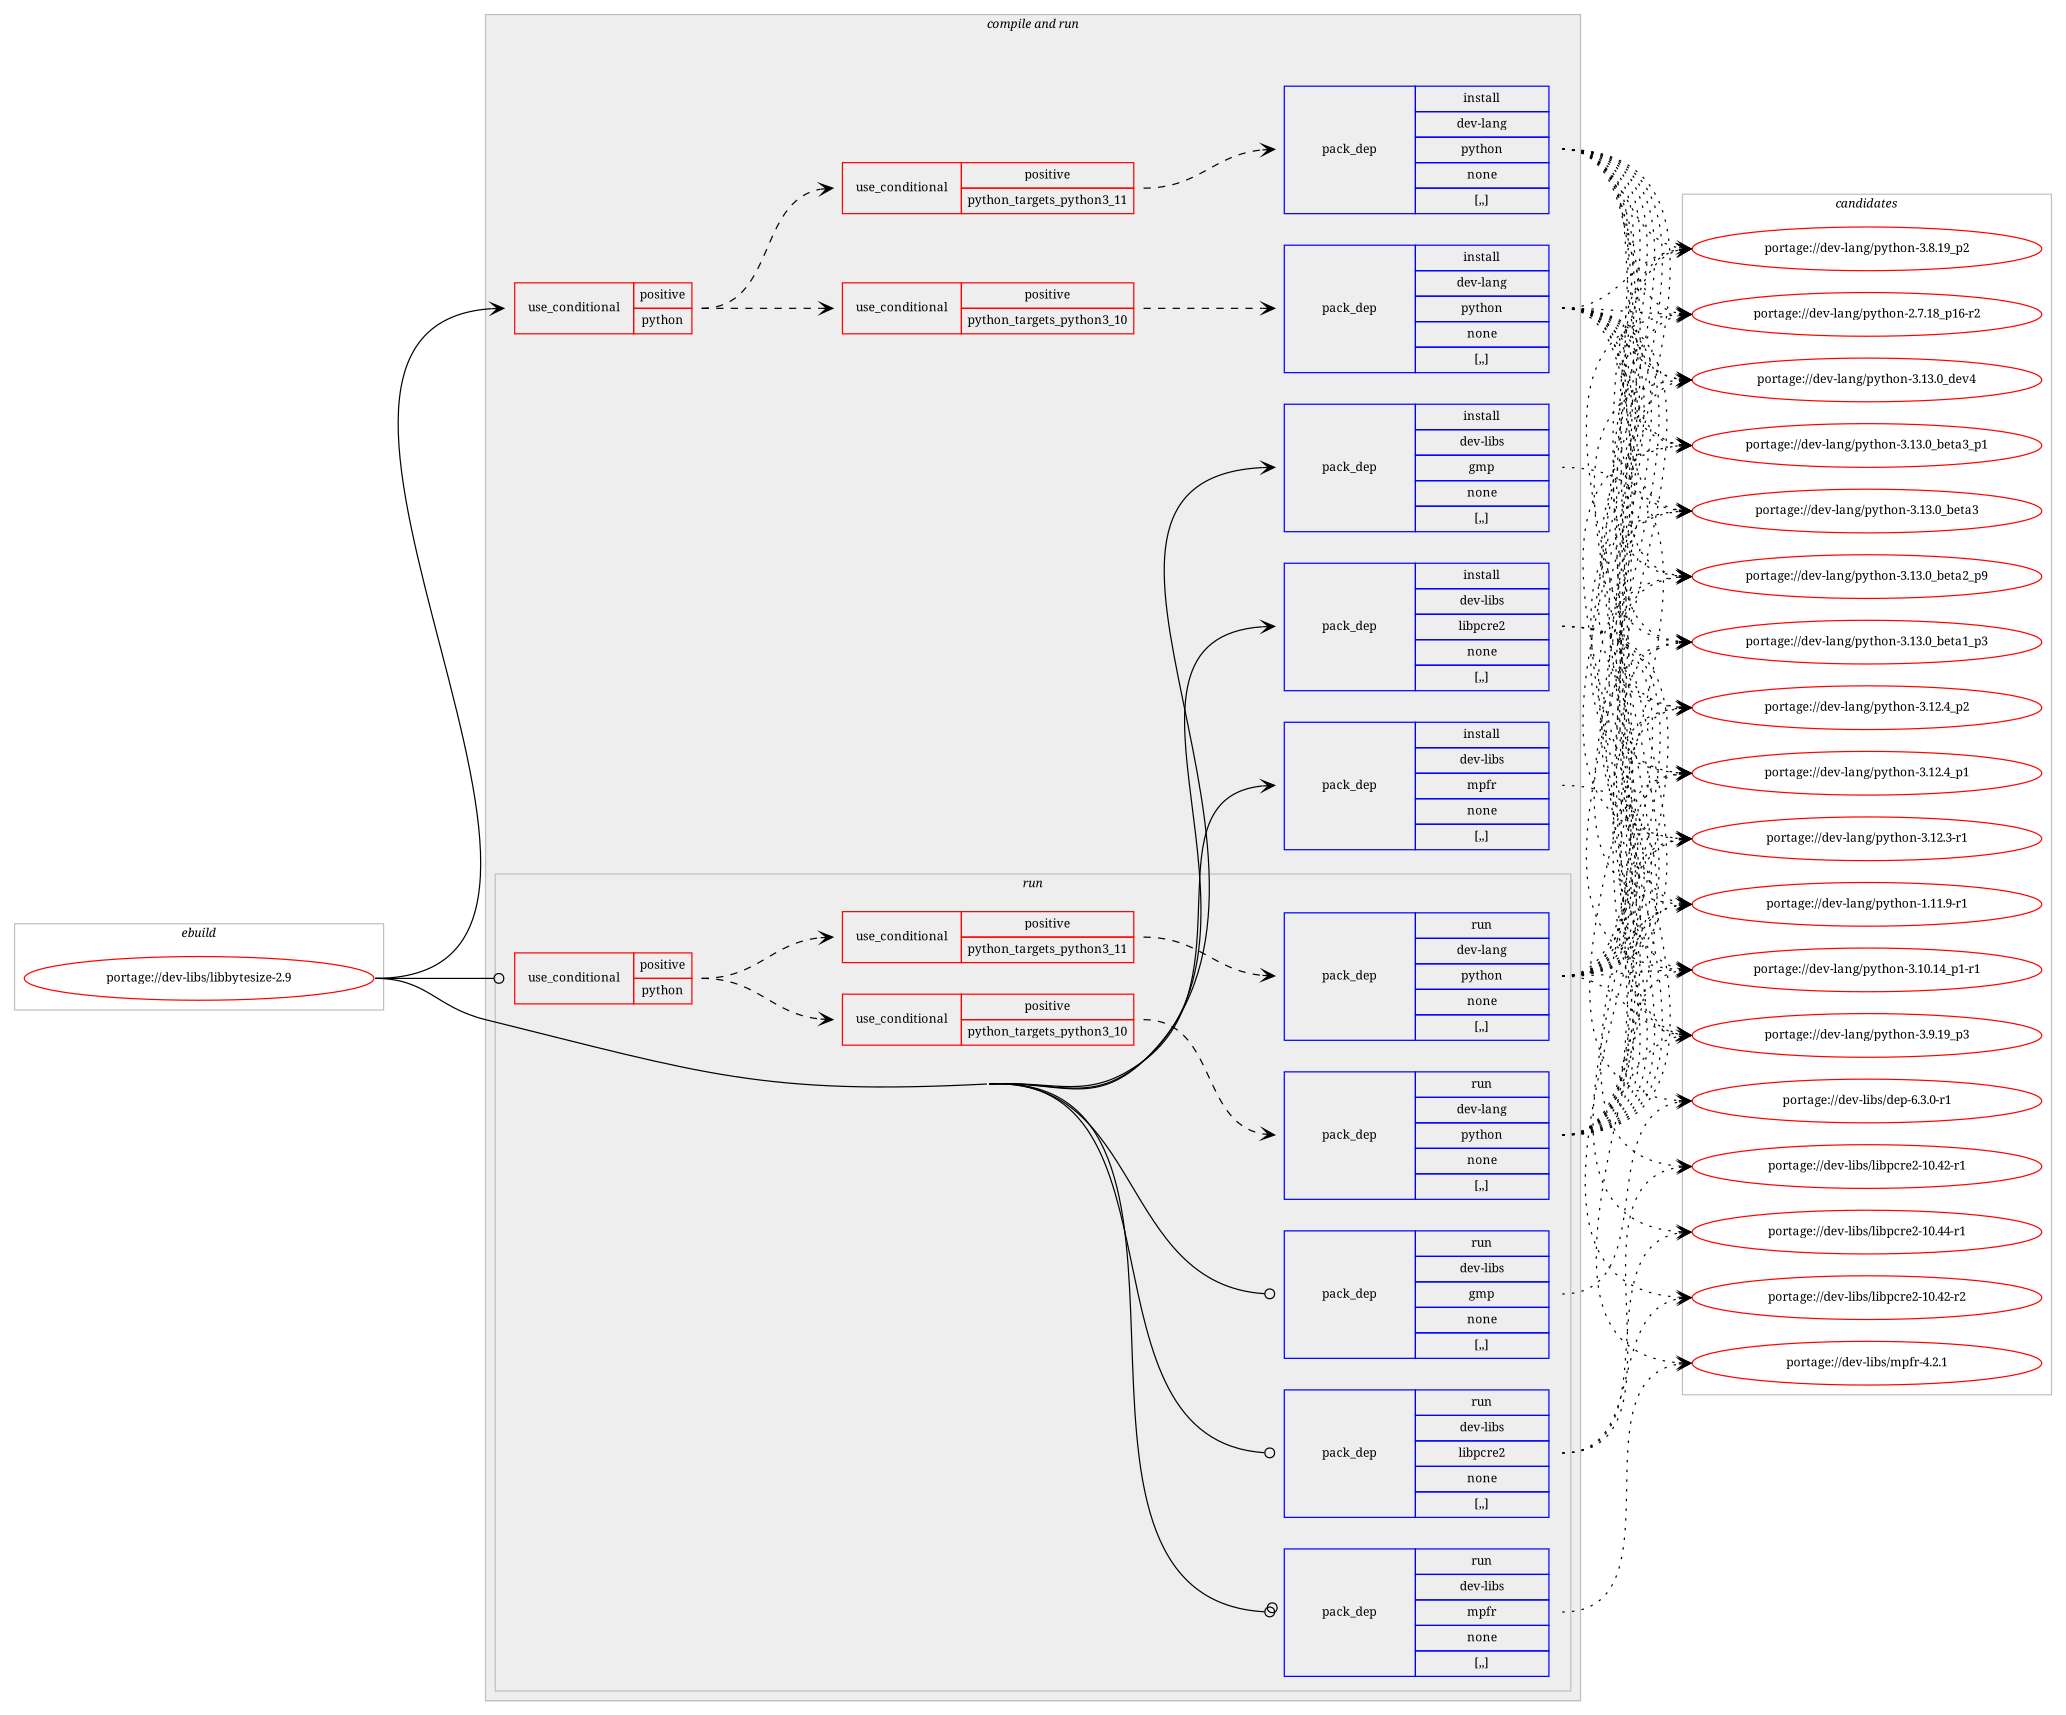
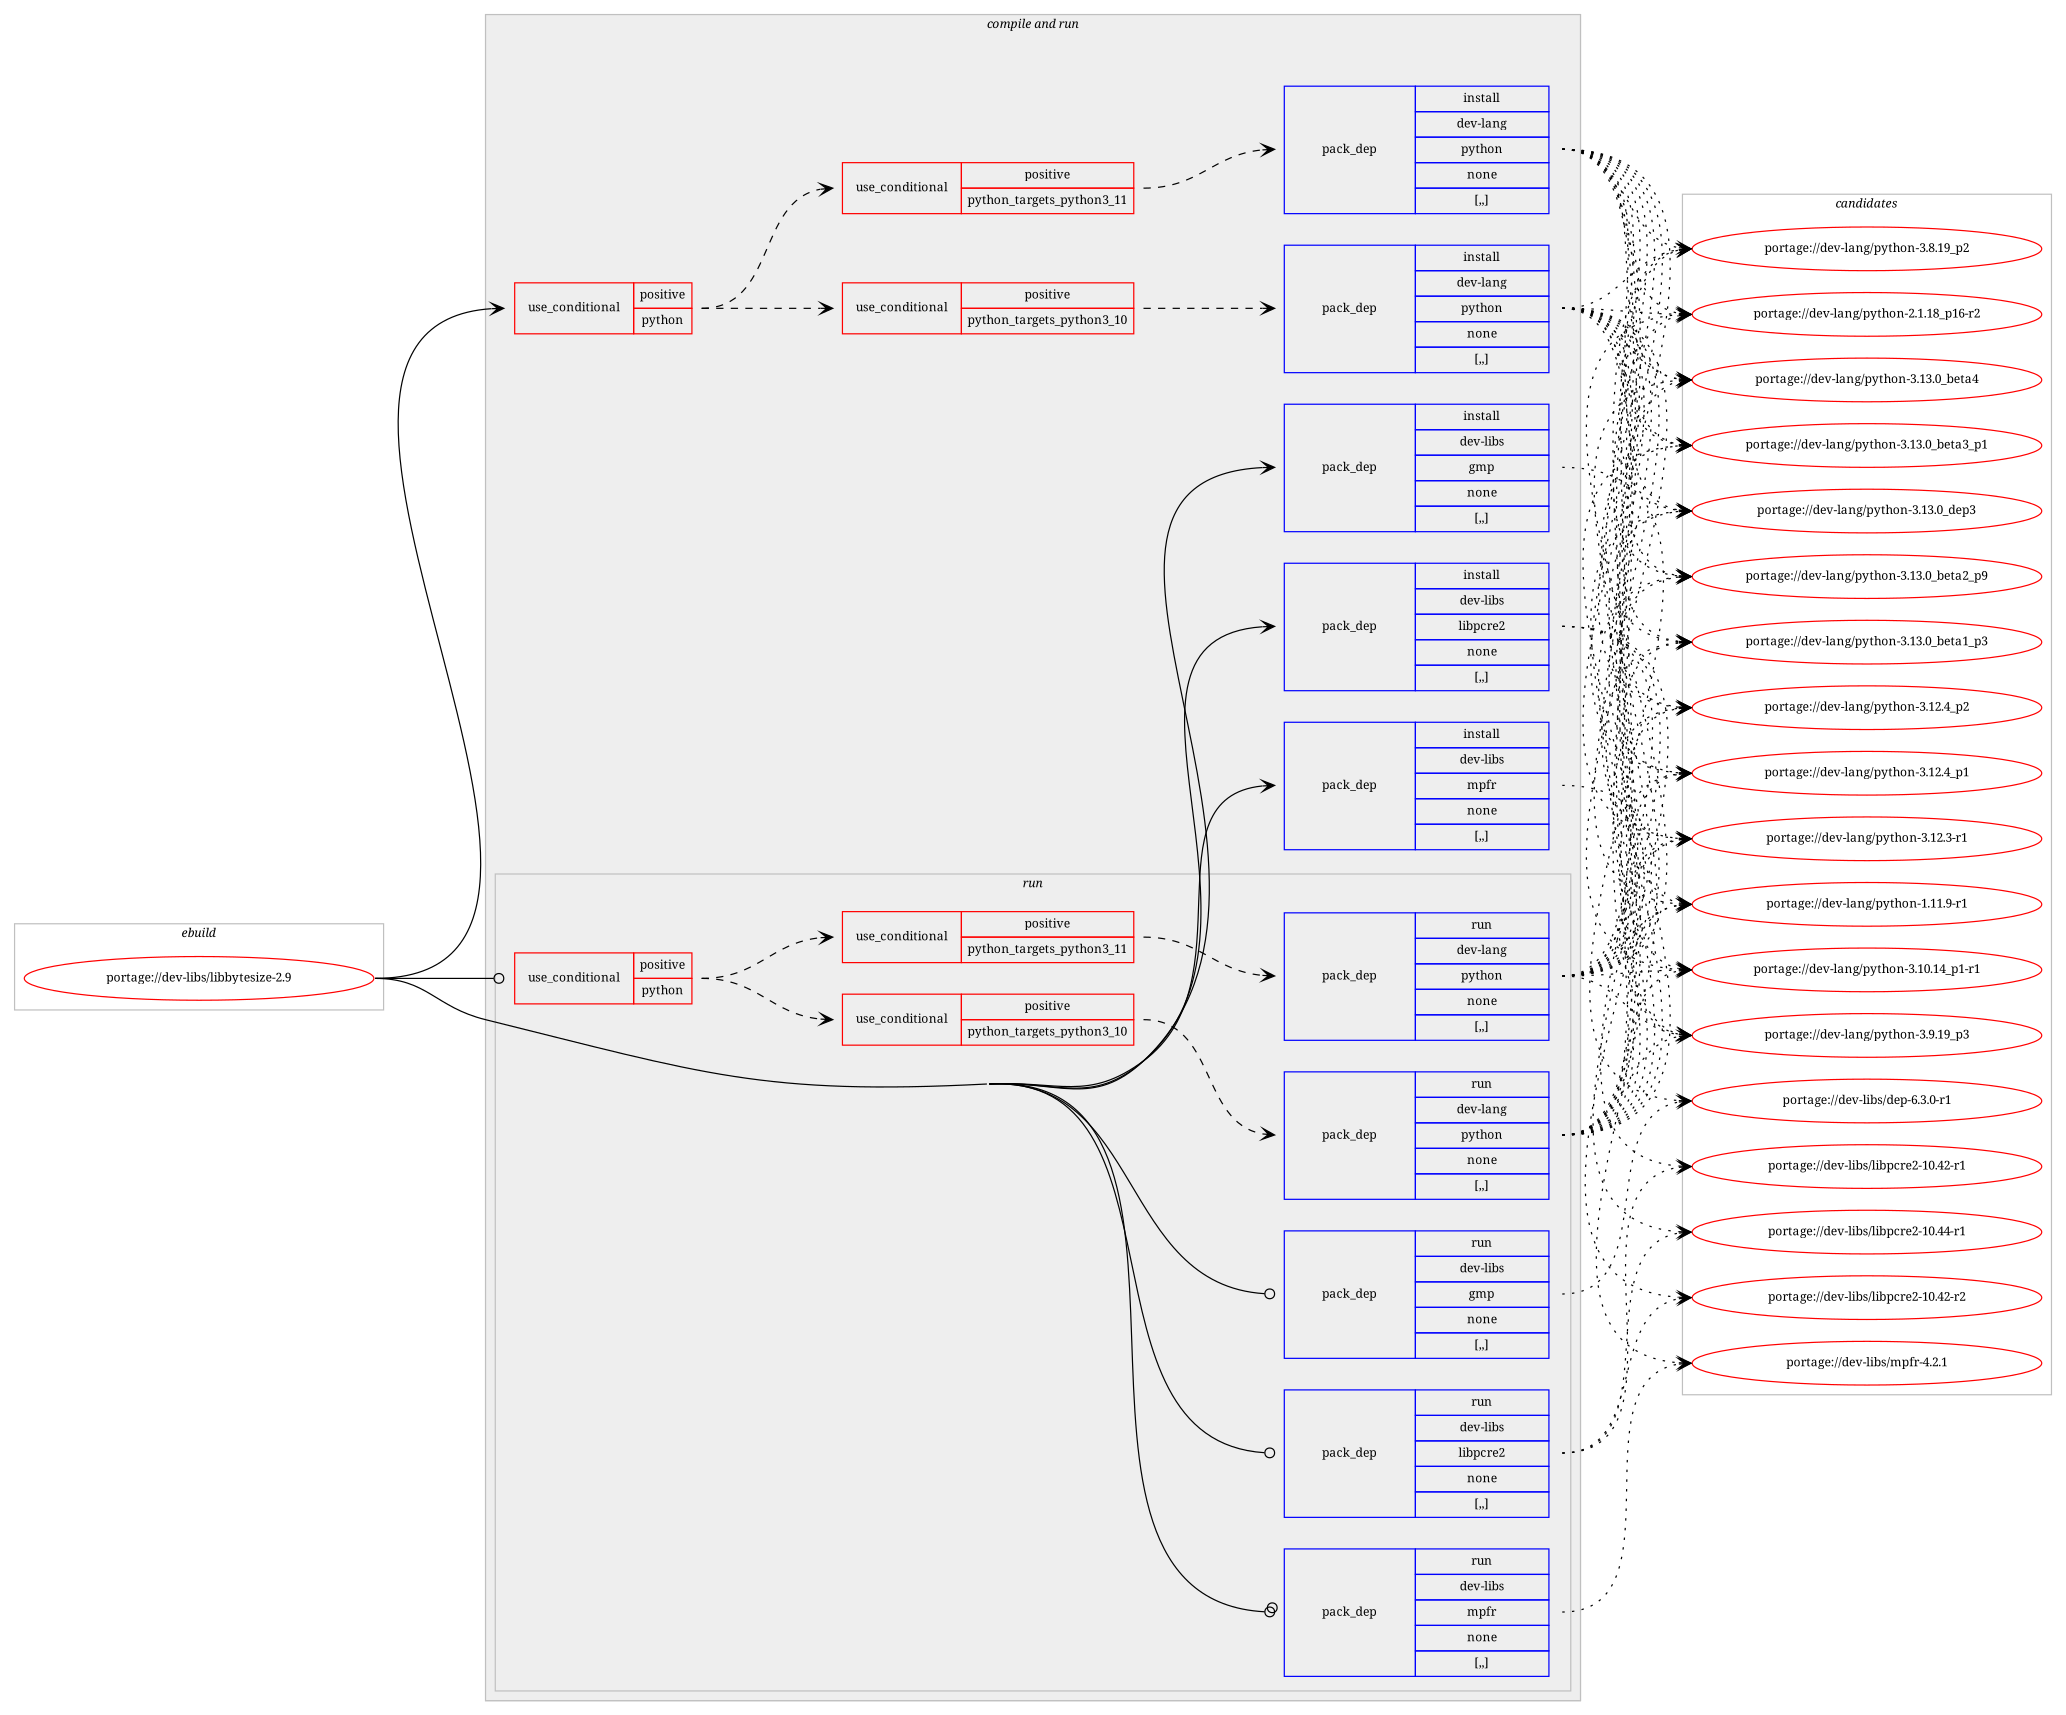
(1867, 314) -> (1867, 314)
(1867, 380) -> (1867, 380)
(1867, 511) -> (1867, 511)
